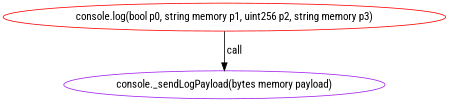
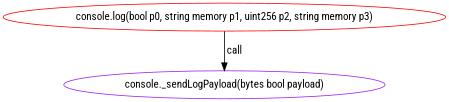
(224, 85) -> (224, 85)
